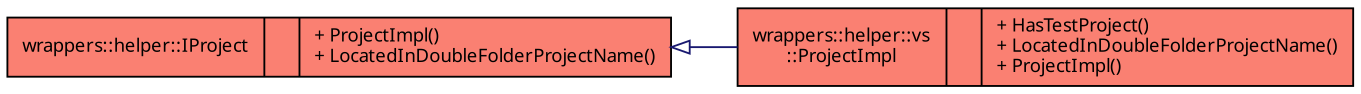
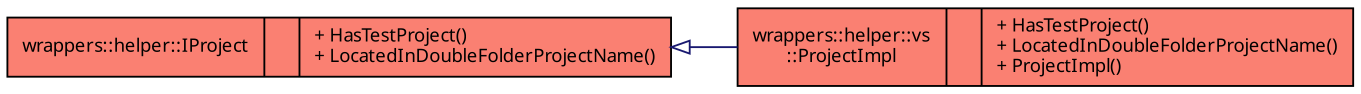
(377, 36) -> (391, 36)
